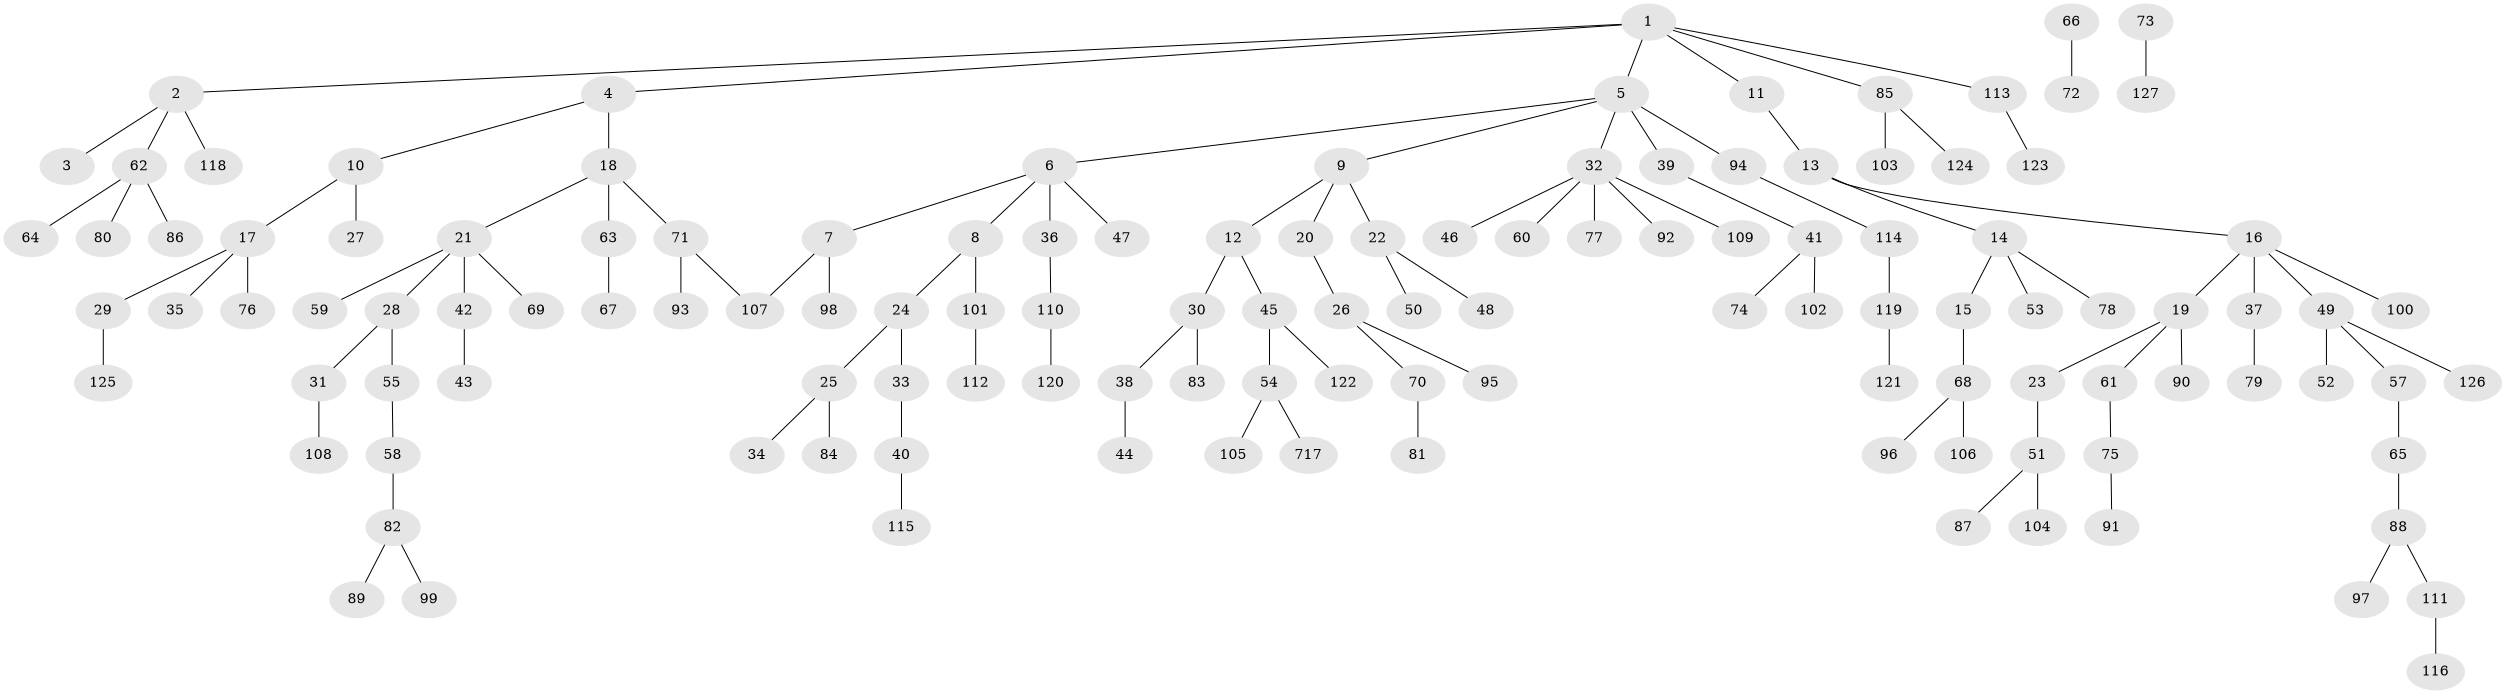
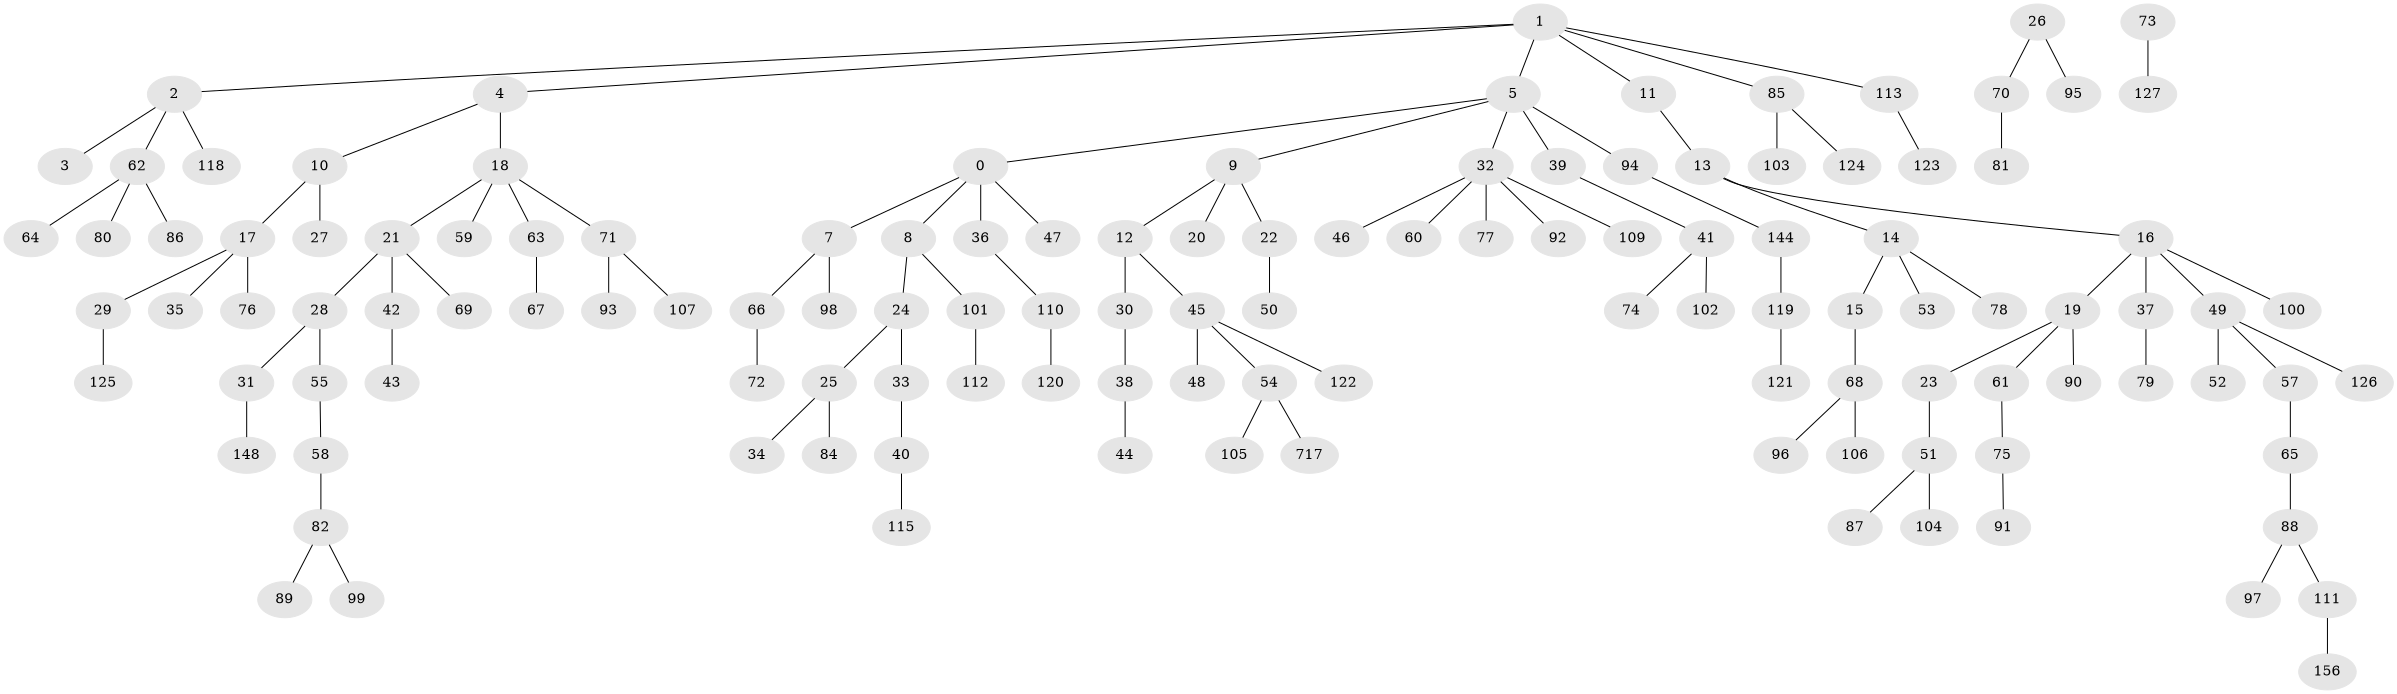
(1050, 166) -> (981, 166)
(1889, 239) -> (1781, 239)
(392, 275) -> (482, 203)
(792, 275) -> (793, 275)
(1324, 275) -> none
(1432, 275) -> (1197, 347)
(1197, 383) -> none
(319, 455) -> (247, 455)
(2436, 672) -> (2327, 672)
